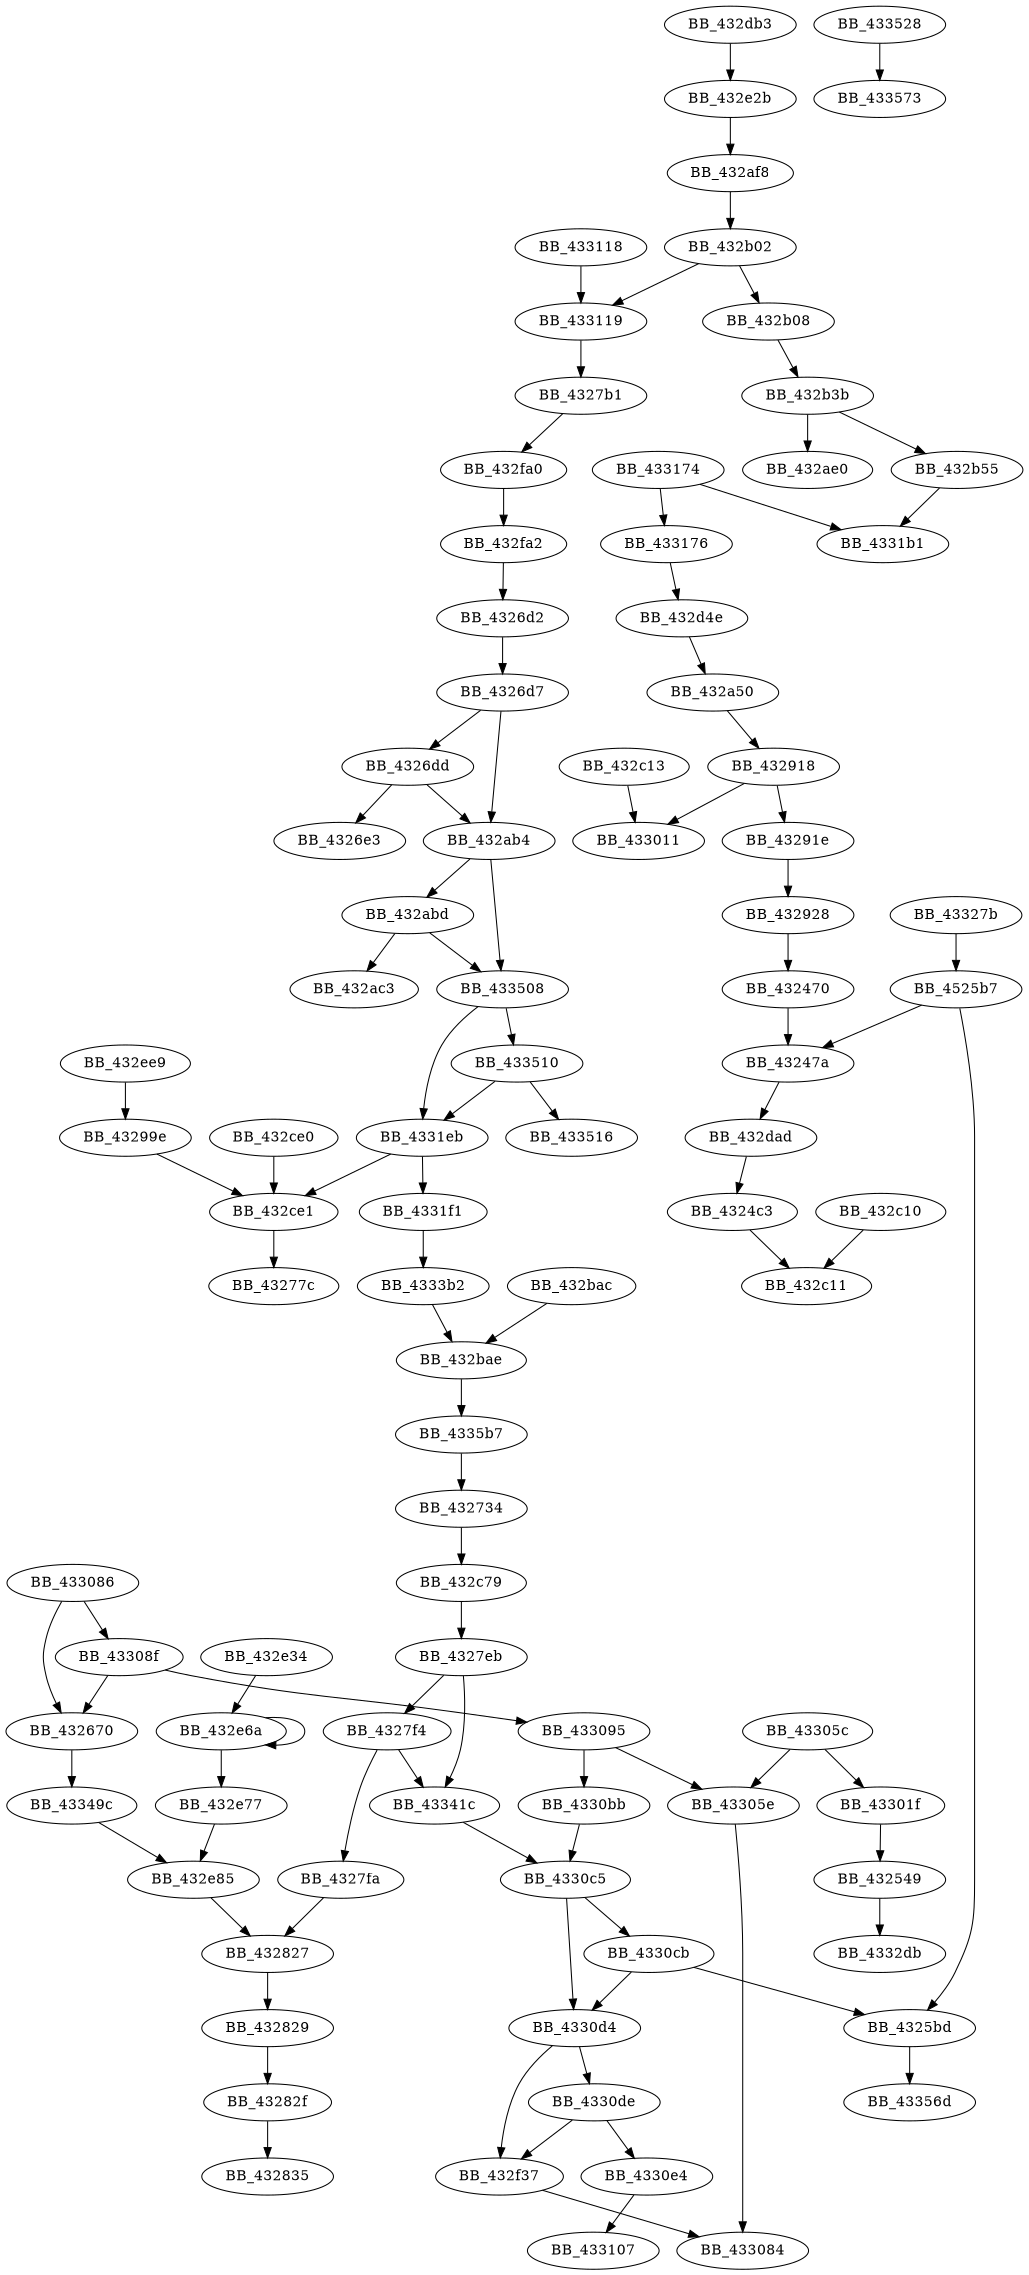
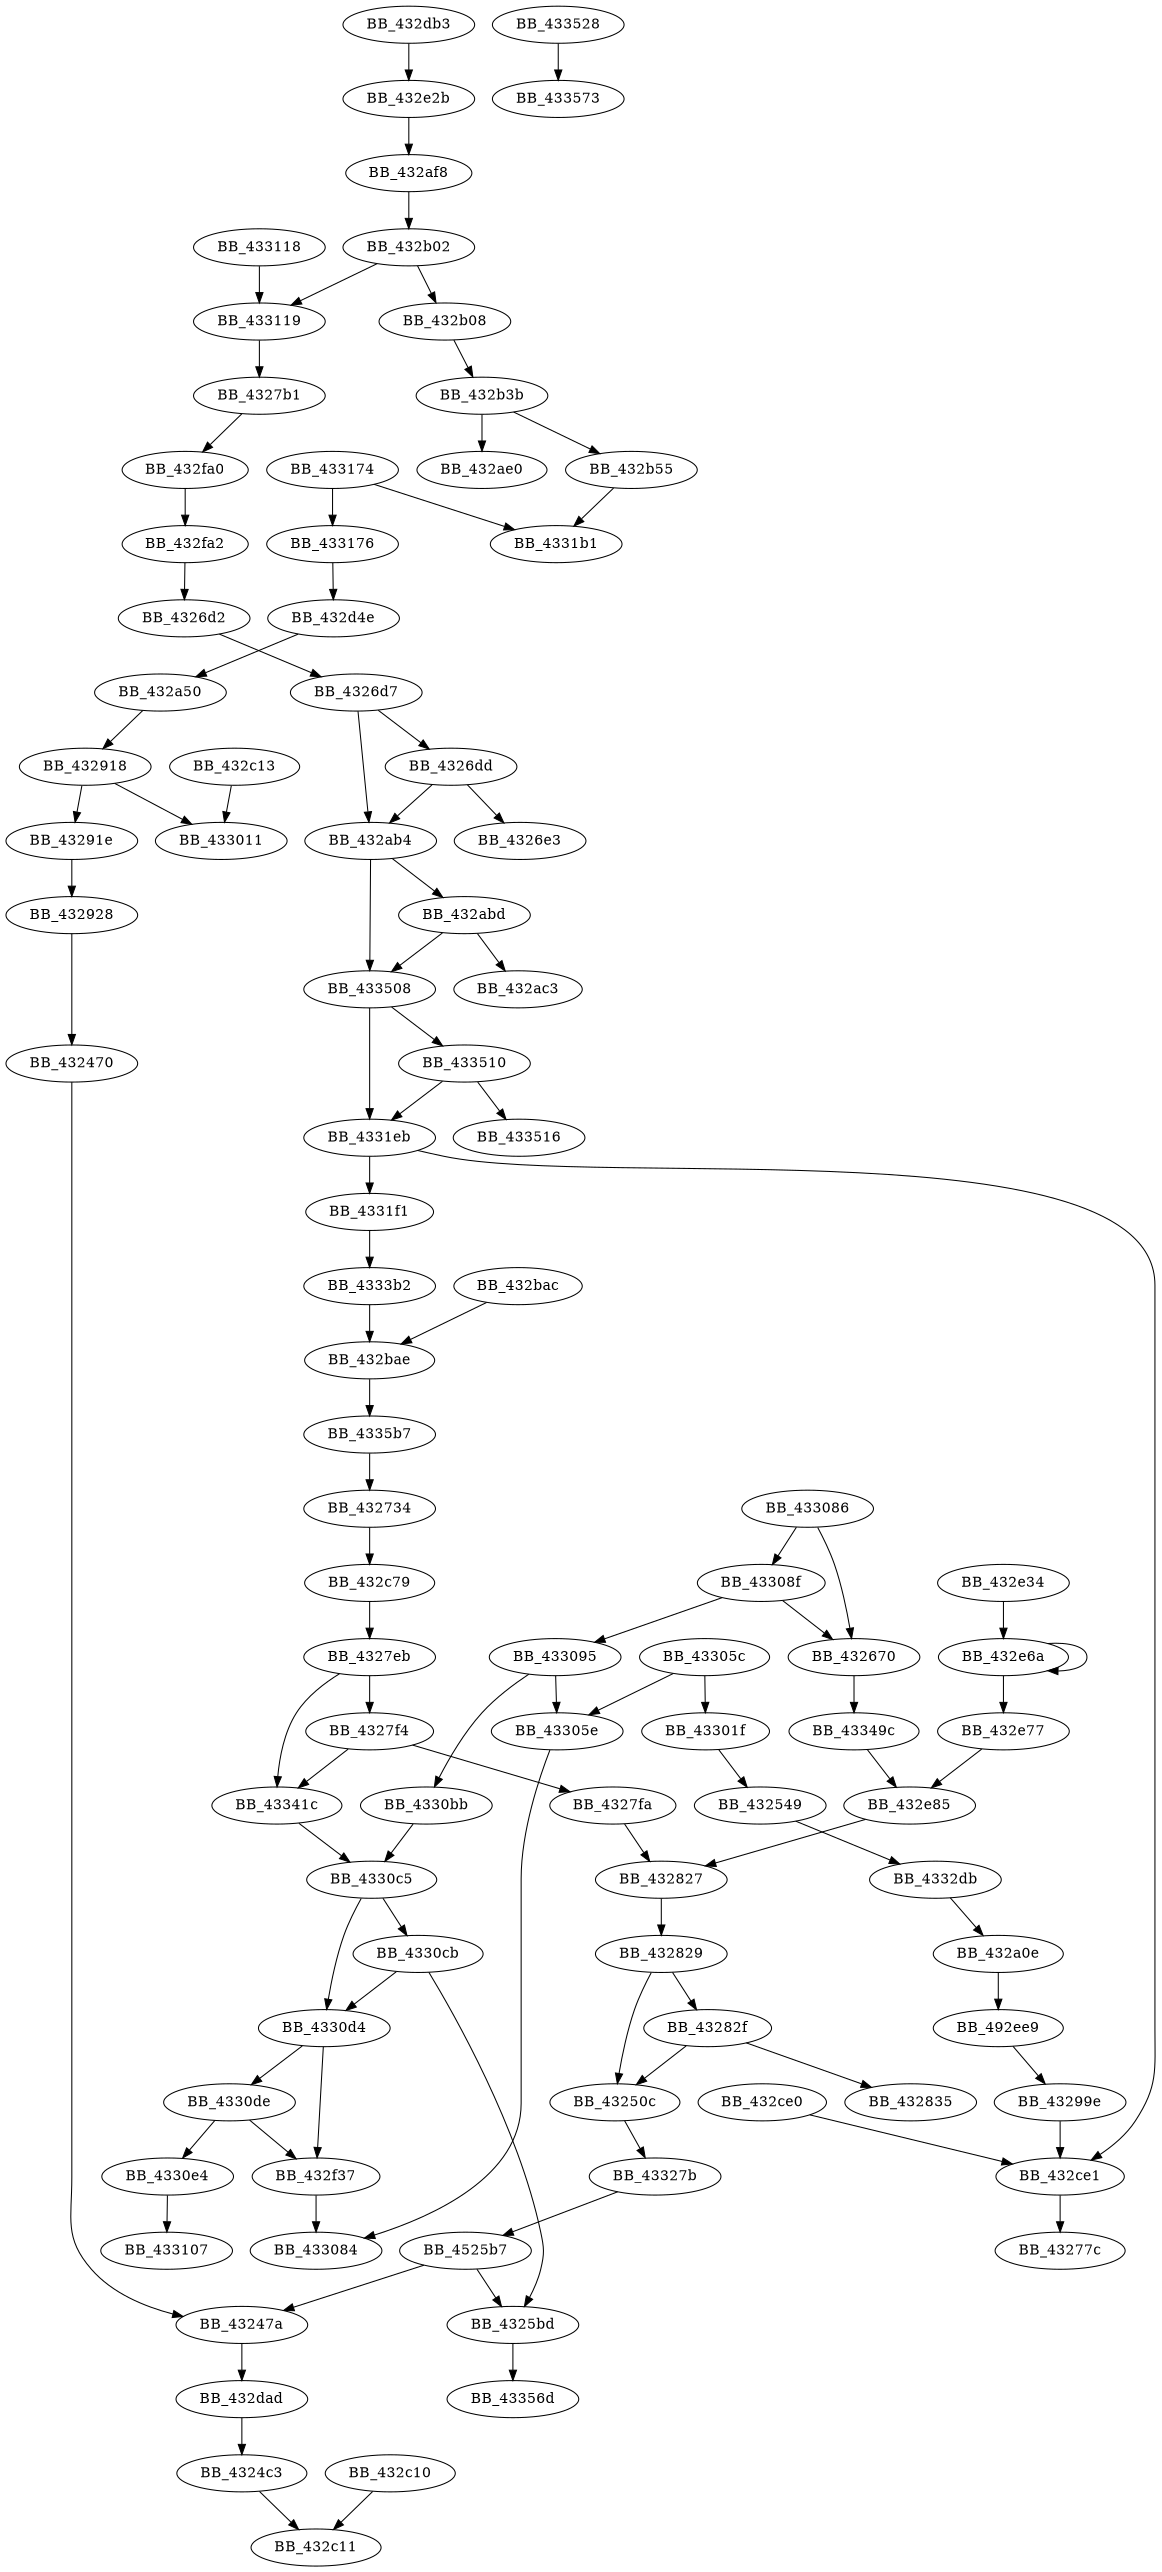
(125, 1064) -> (998, 2028)
none -> (998, 1954)
none -> (615, 2102)
